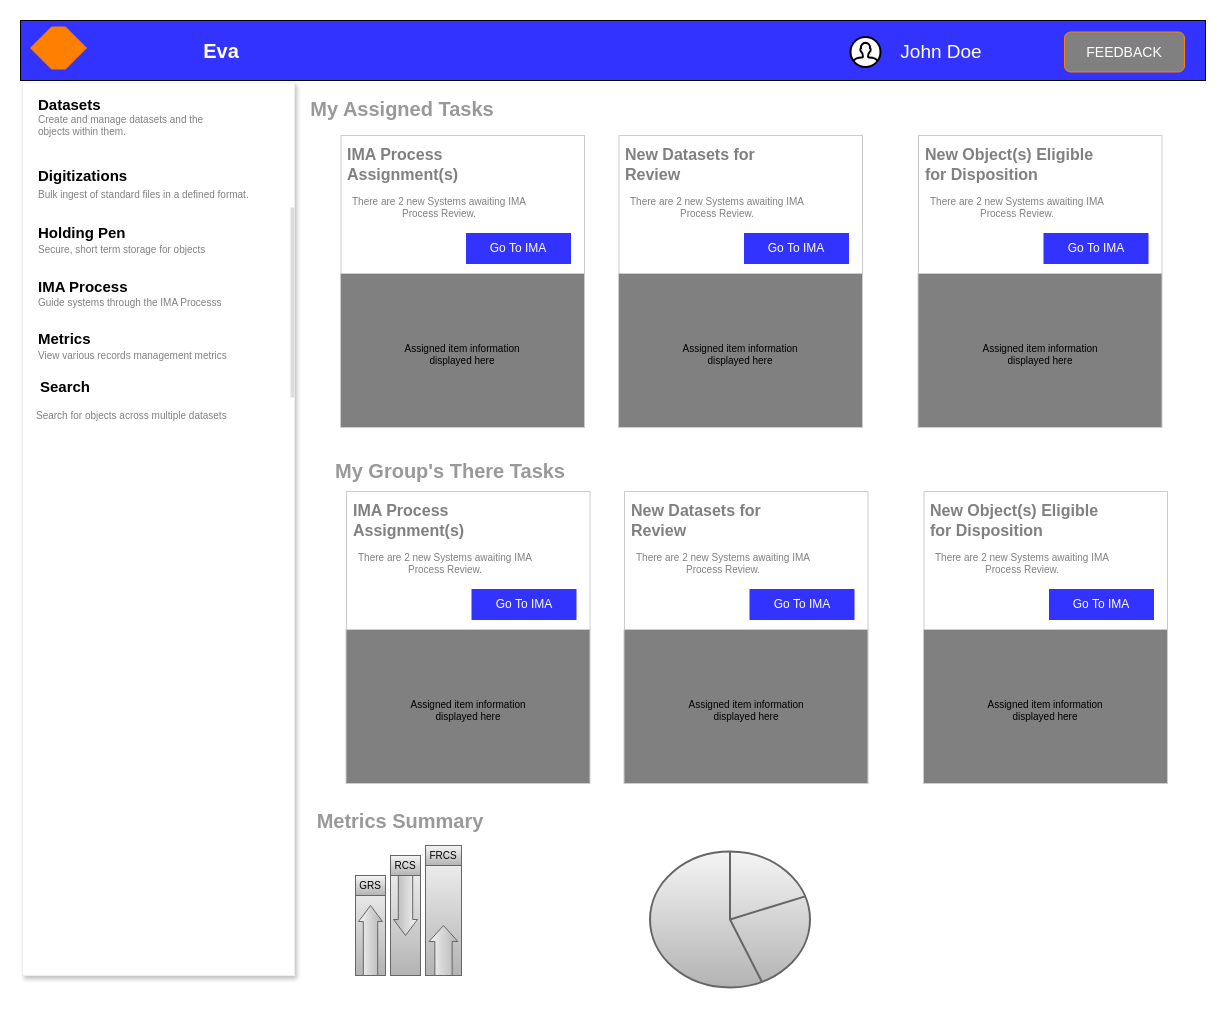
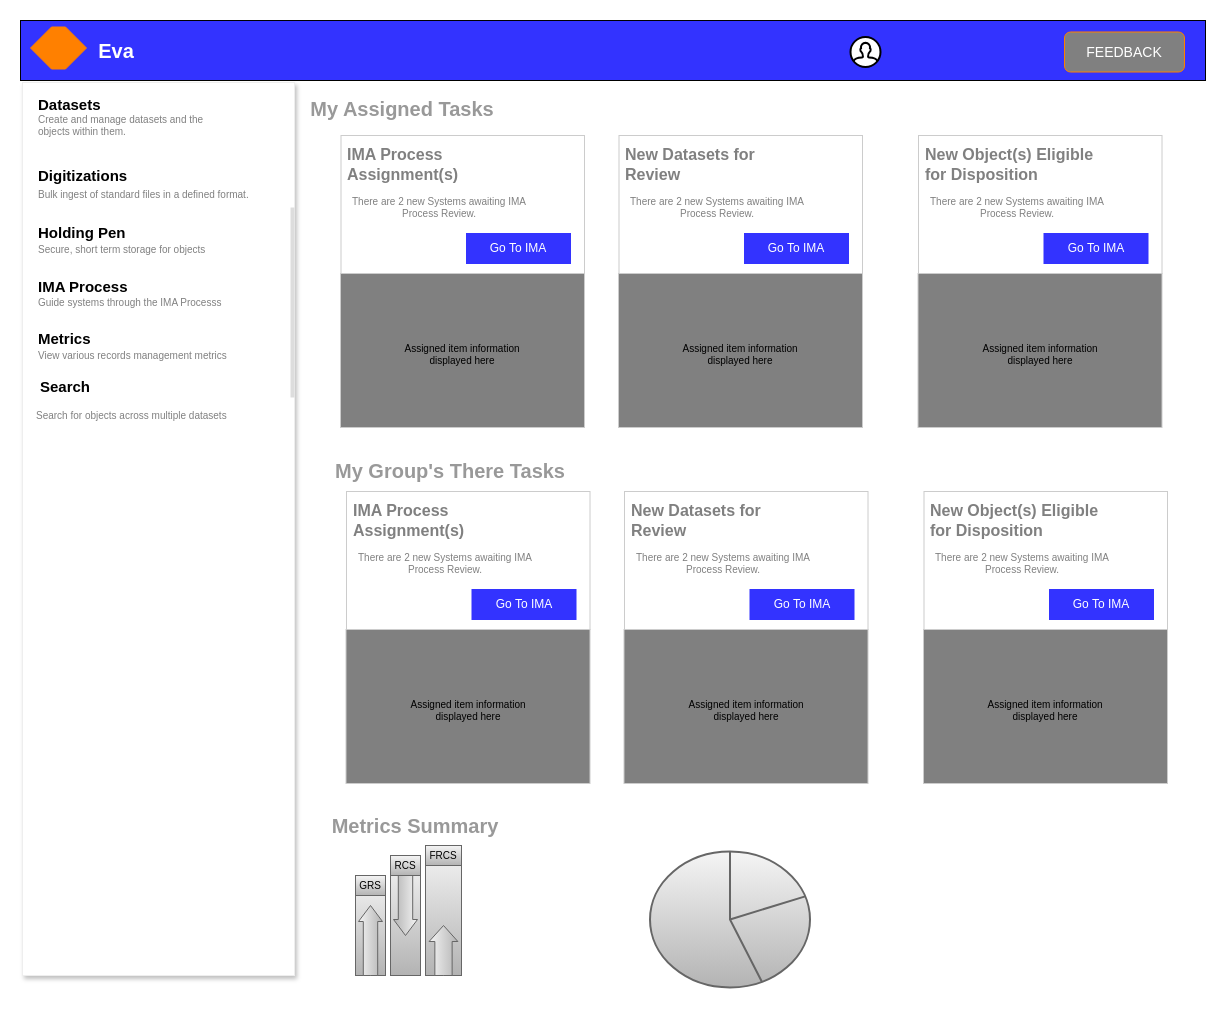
(222, 51) -> (117, 51)
(941, 52) -> none
(401, 821) -> (416, 826)
